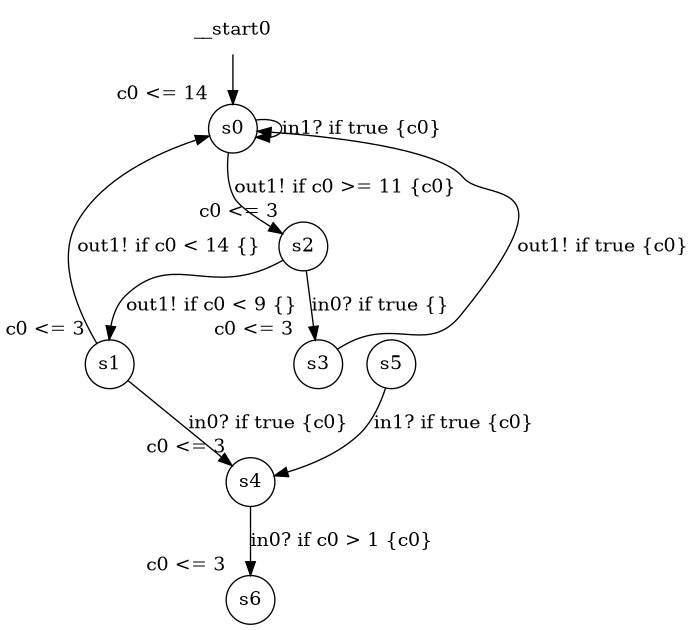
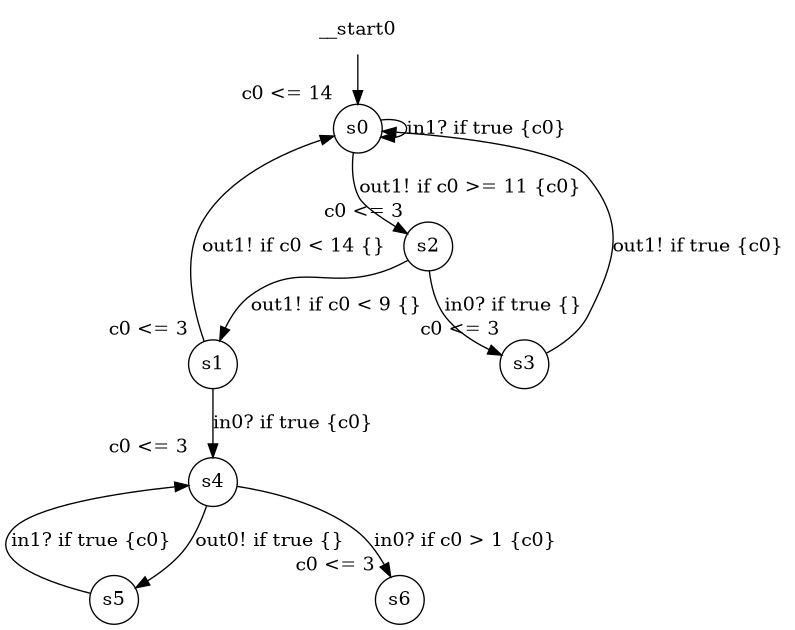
none -> (185, 549)
